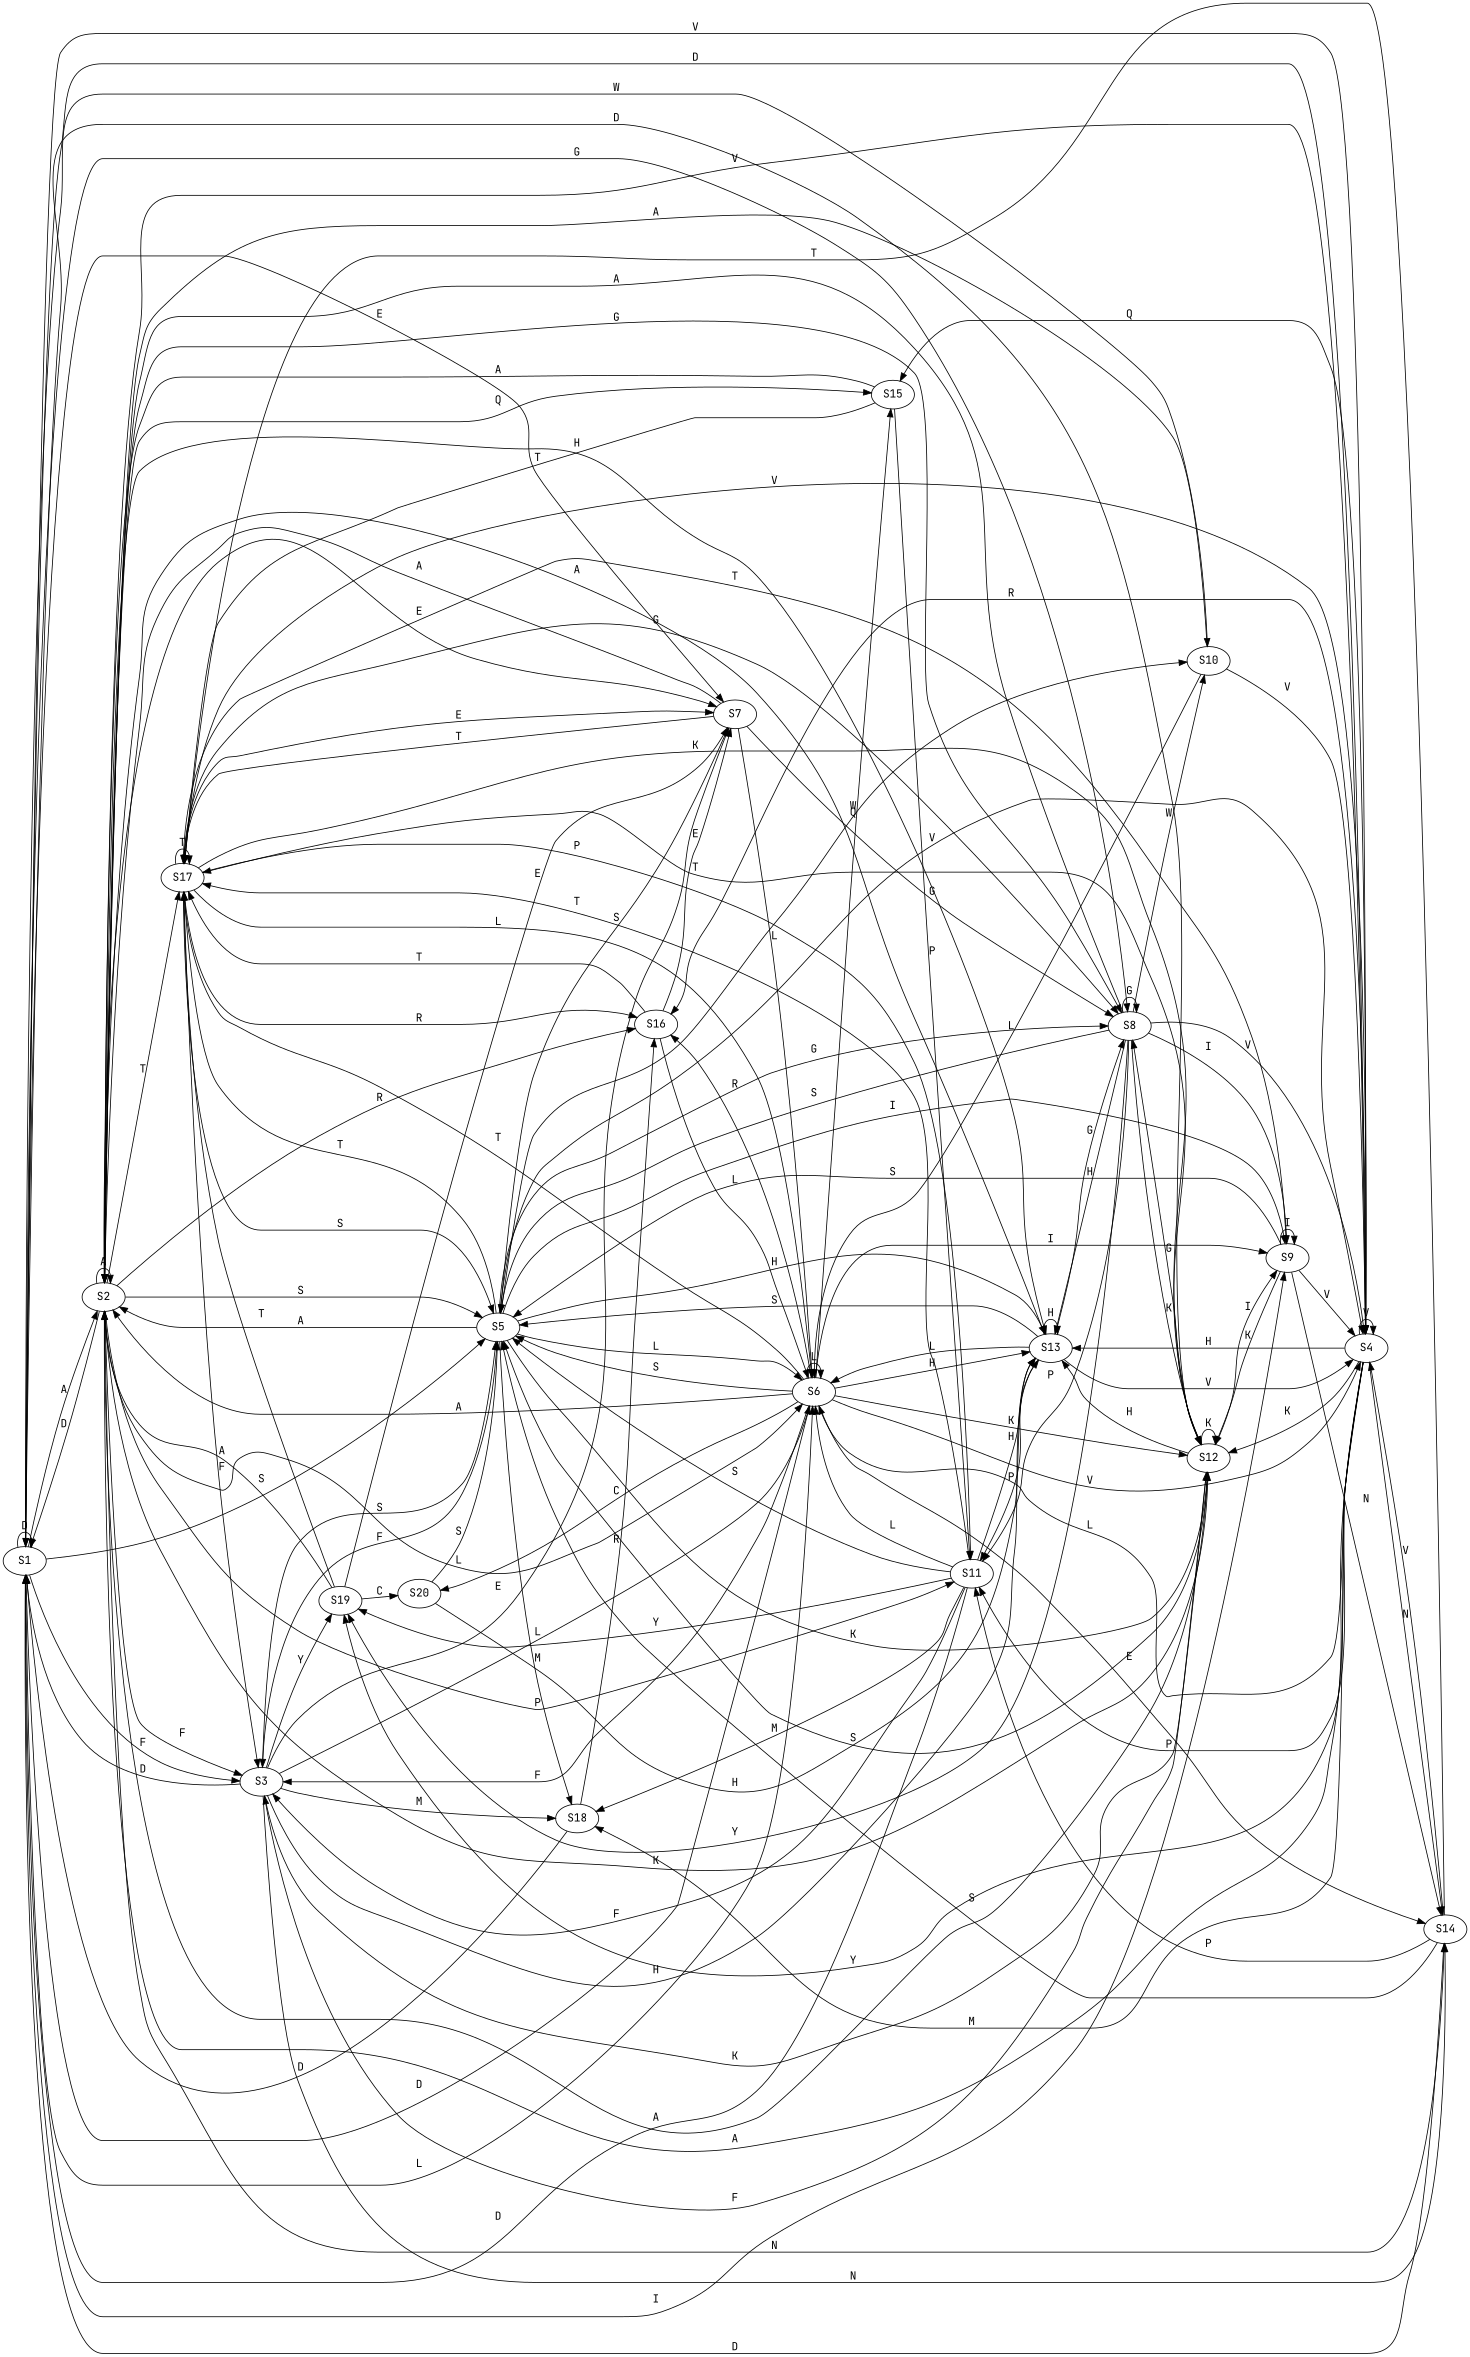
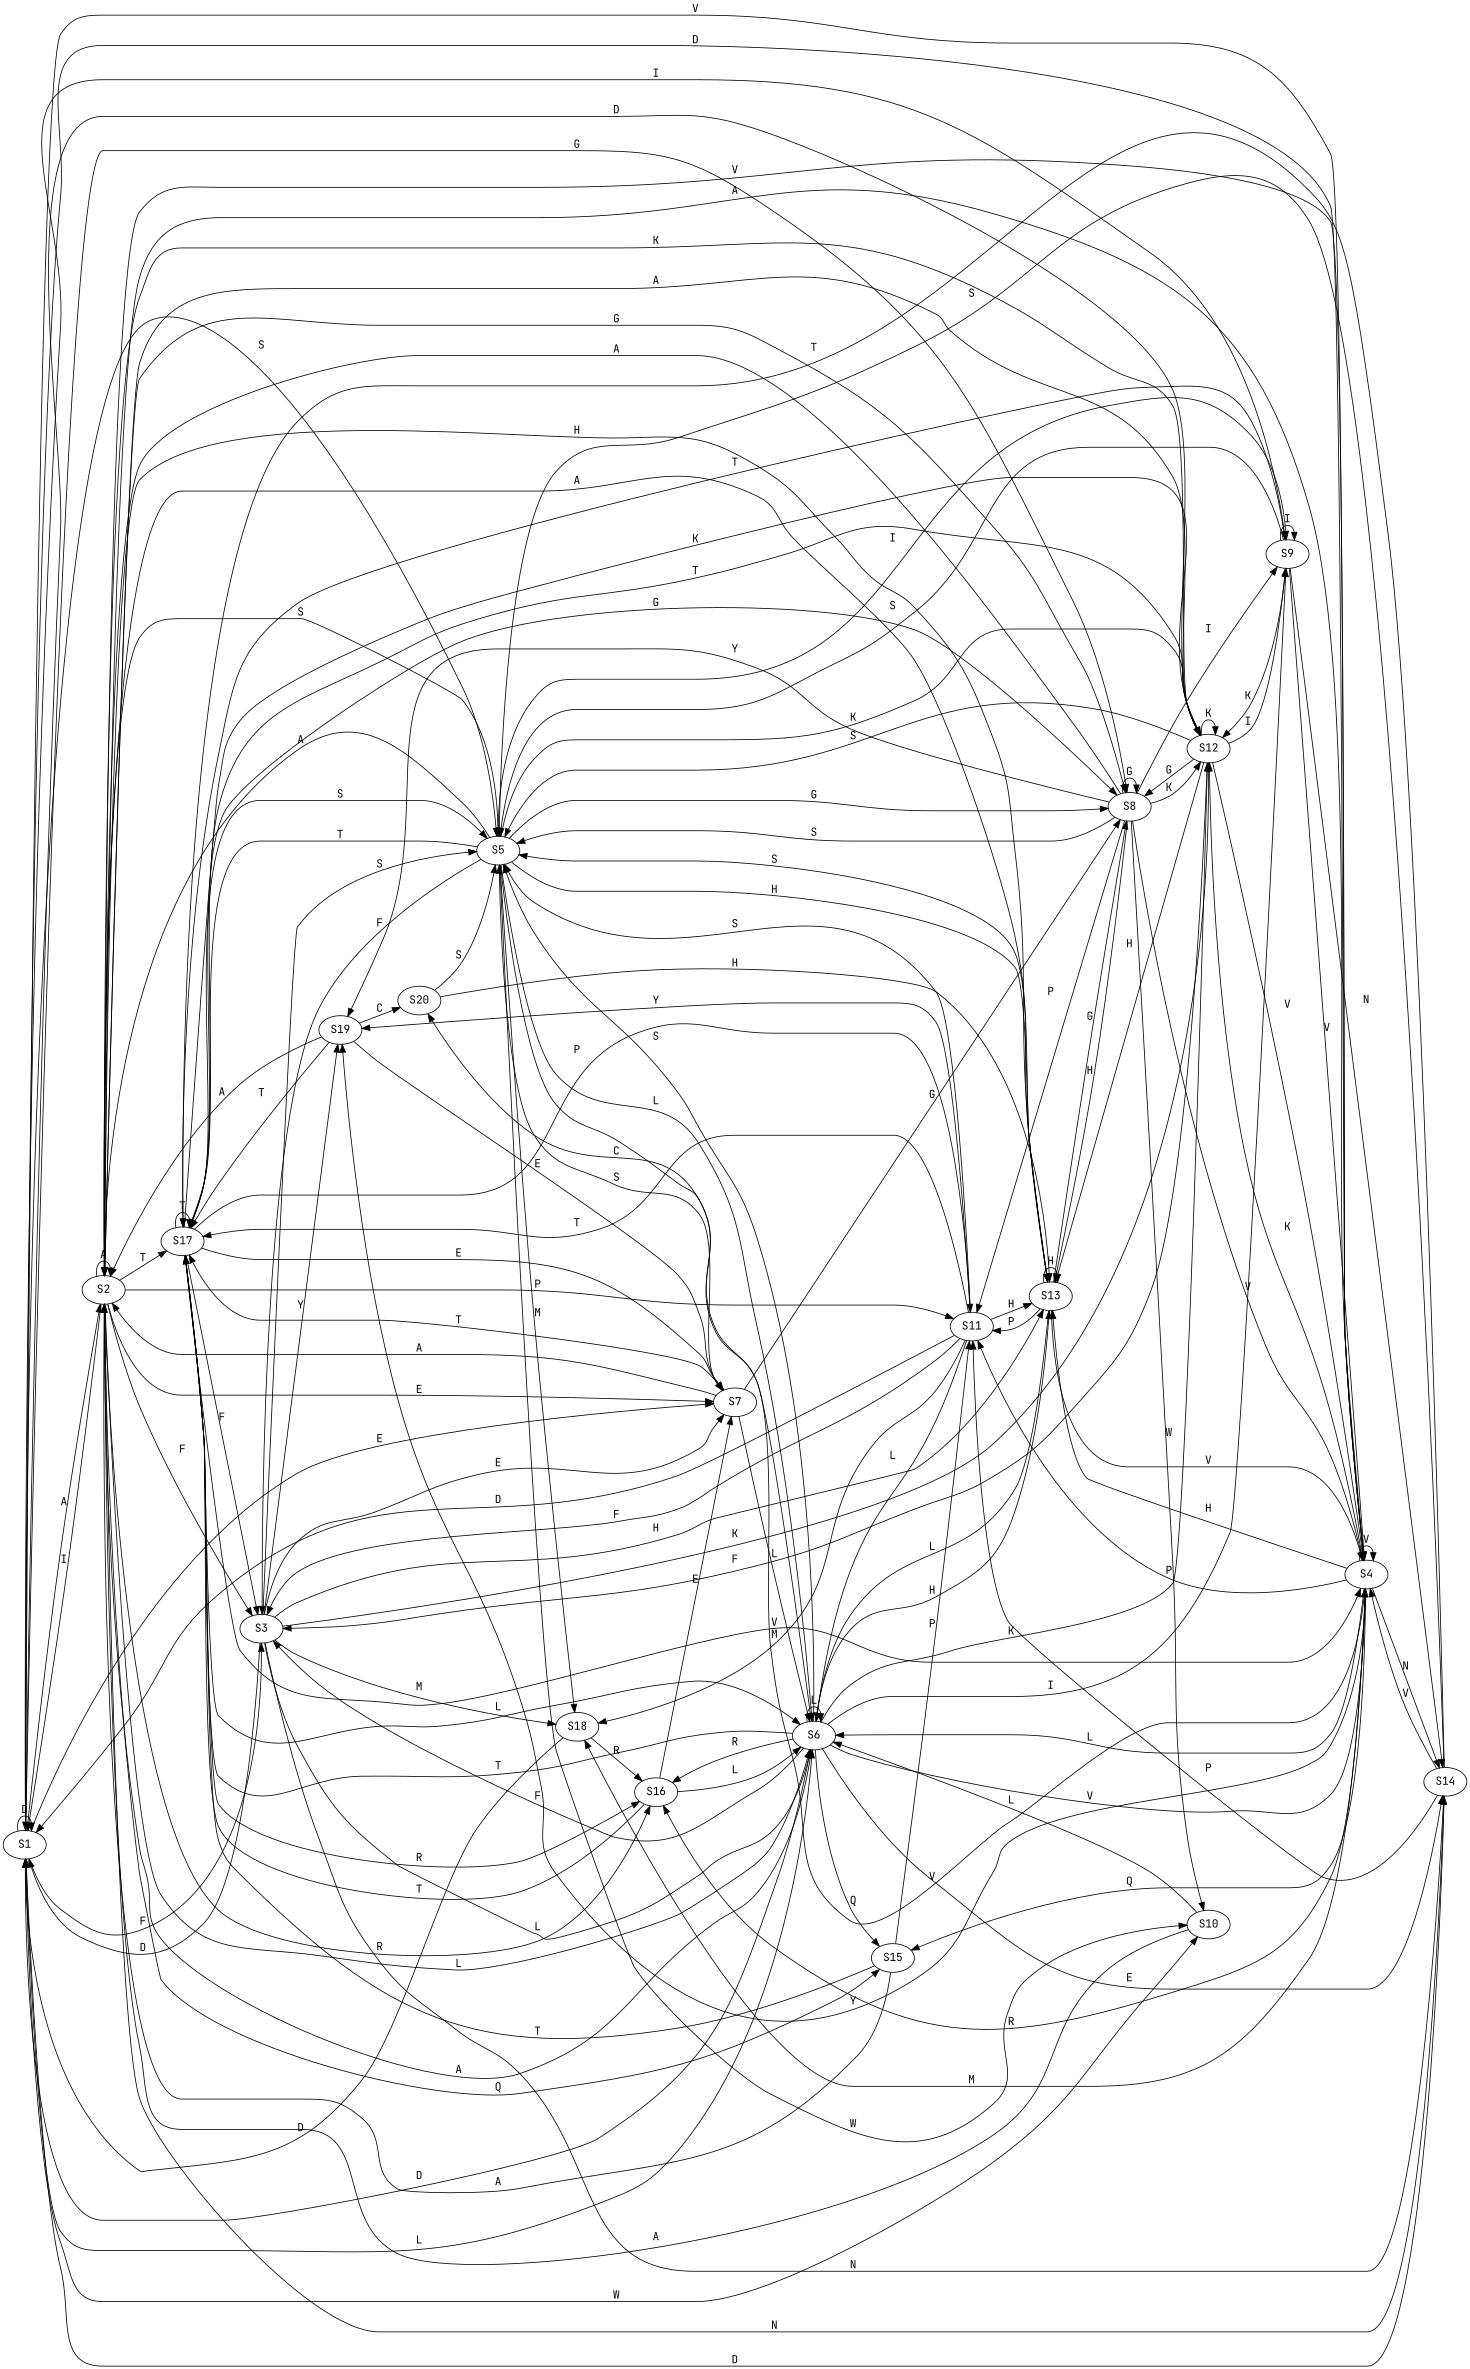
(1342, 813) -> (1297, 1156)
(64, 1424) -> (64, 1560)
